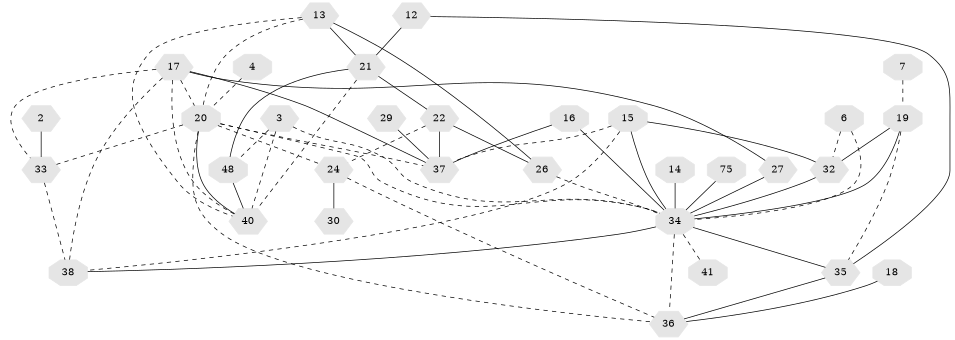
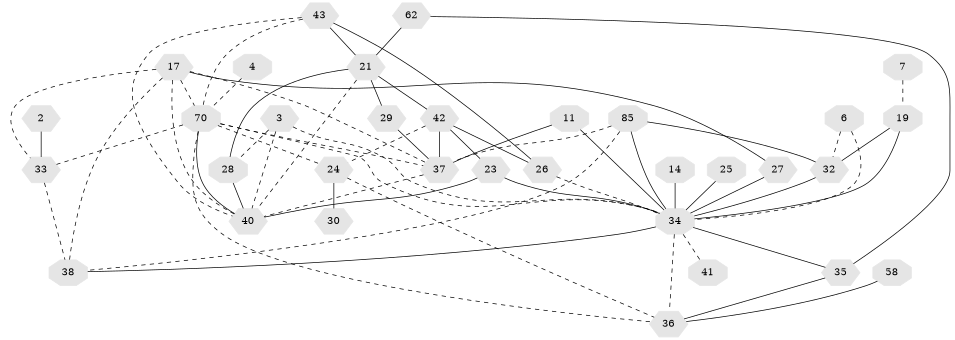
(320, 16) -> (320, 16)
(412, 16) -> (412, 16)
none -> (376, 93)
(311, 108) -> (311, 108)
(201, 119) -> (201, 119)
(440, 119) -> (440, 119)
(569, 119) -> (569, 119)
(628, 119) -> (628, 119)
(228, 170) -> (228, 170)
none -> (491, 170)
(727, 170) -> (727, 170)
none -> (344, 196)
(881, 198) -> none
(892, 273) -> (892, 273)
